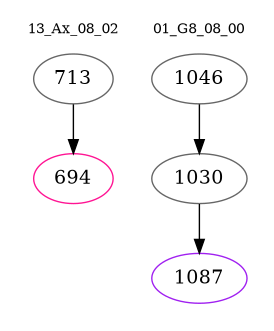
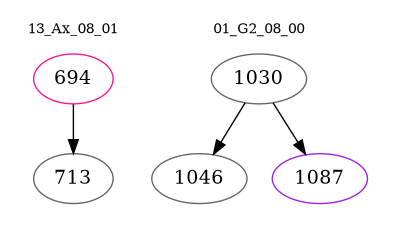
(73, 30) -> (73, 30)
(199, 30) -> (260, 30)
(73, 122) -> (73, 122)
(199, 122) -> (233, 122)
